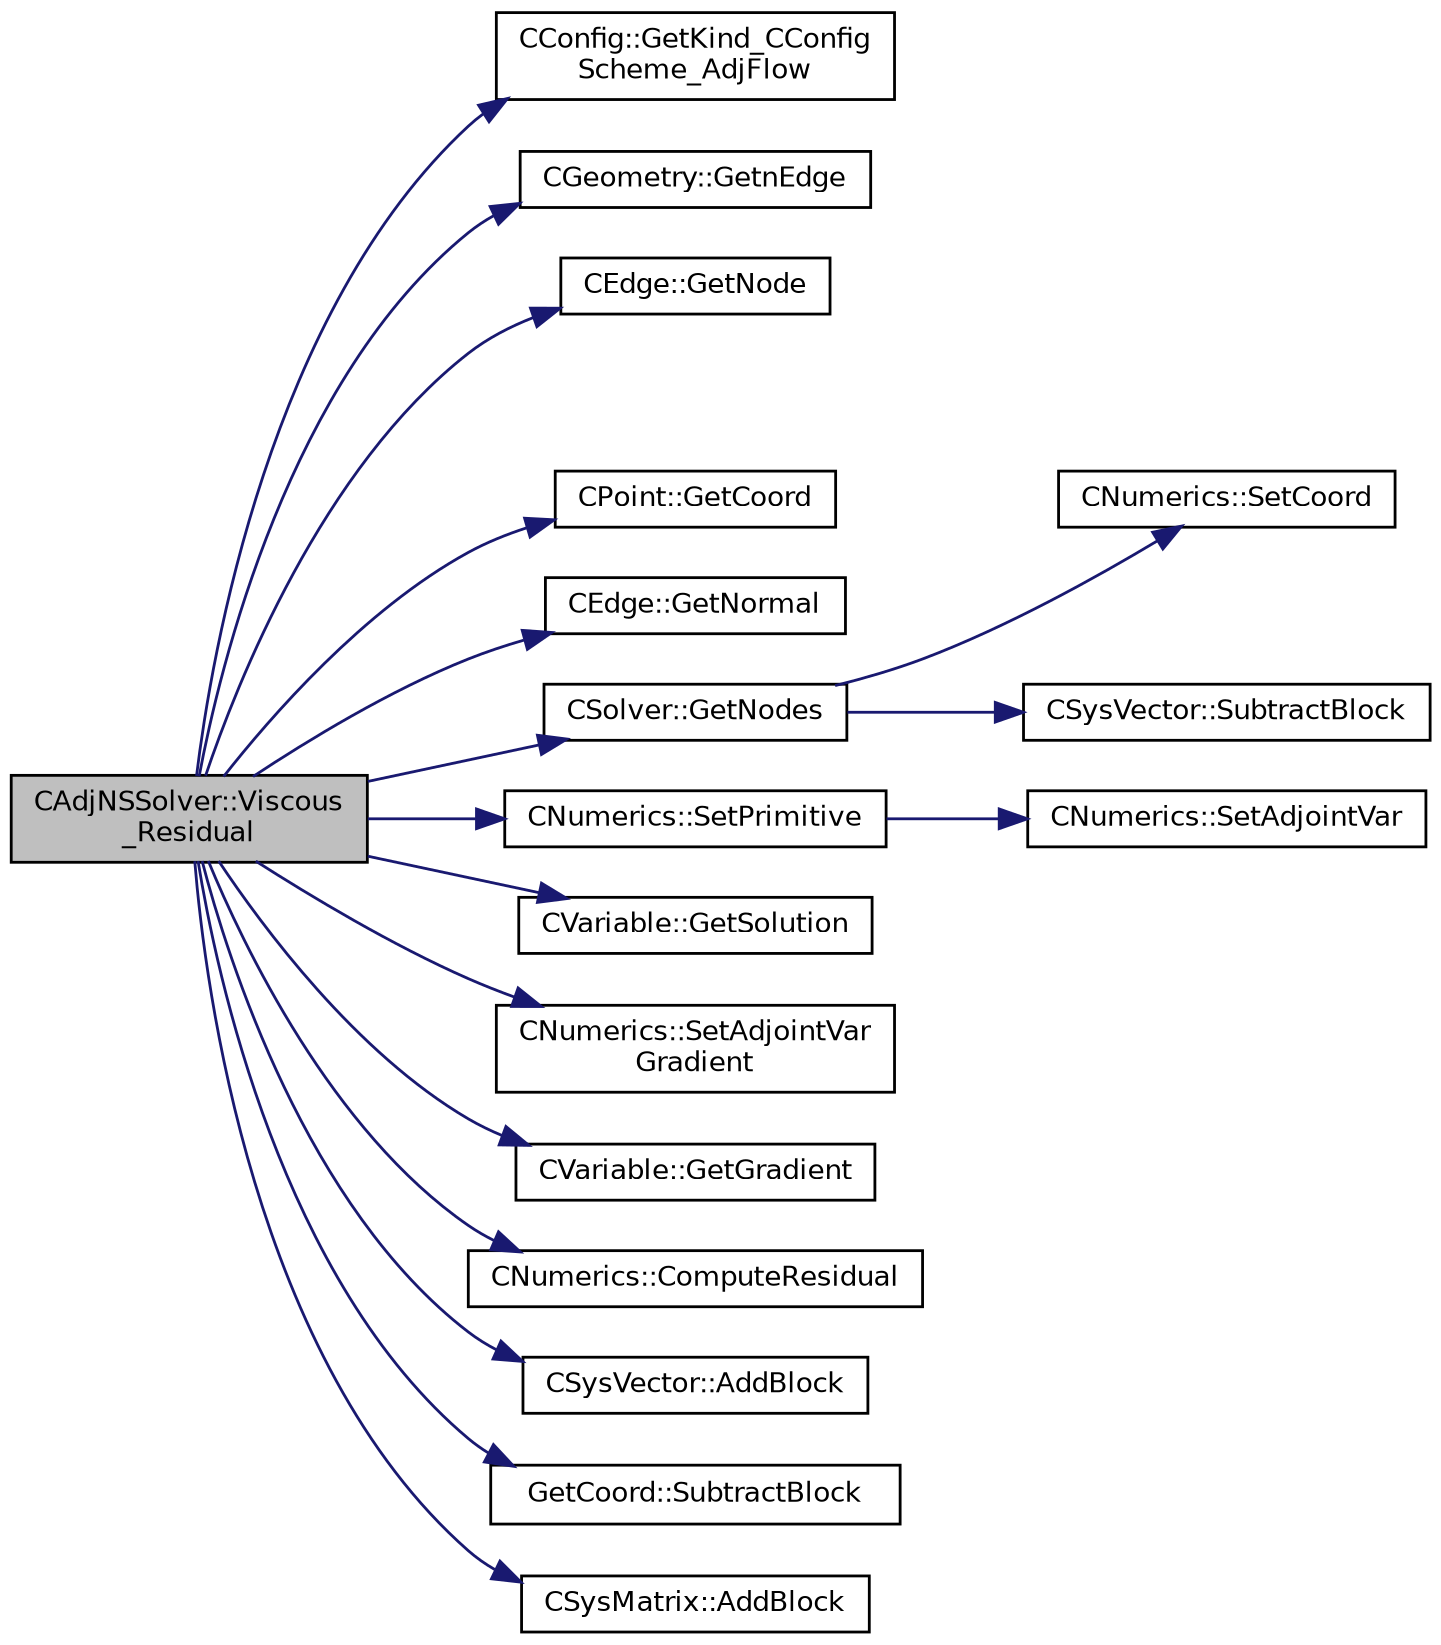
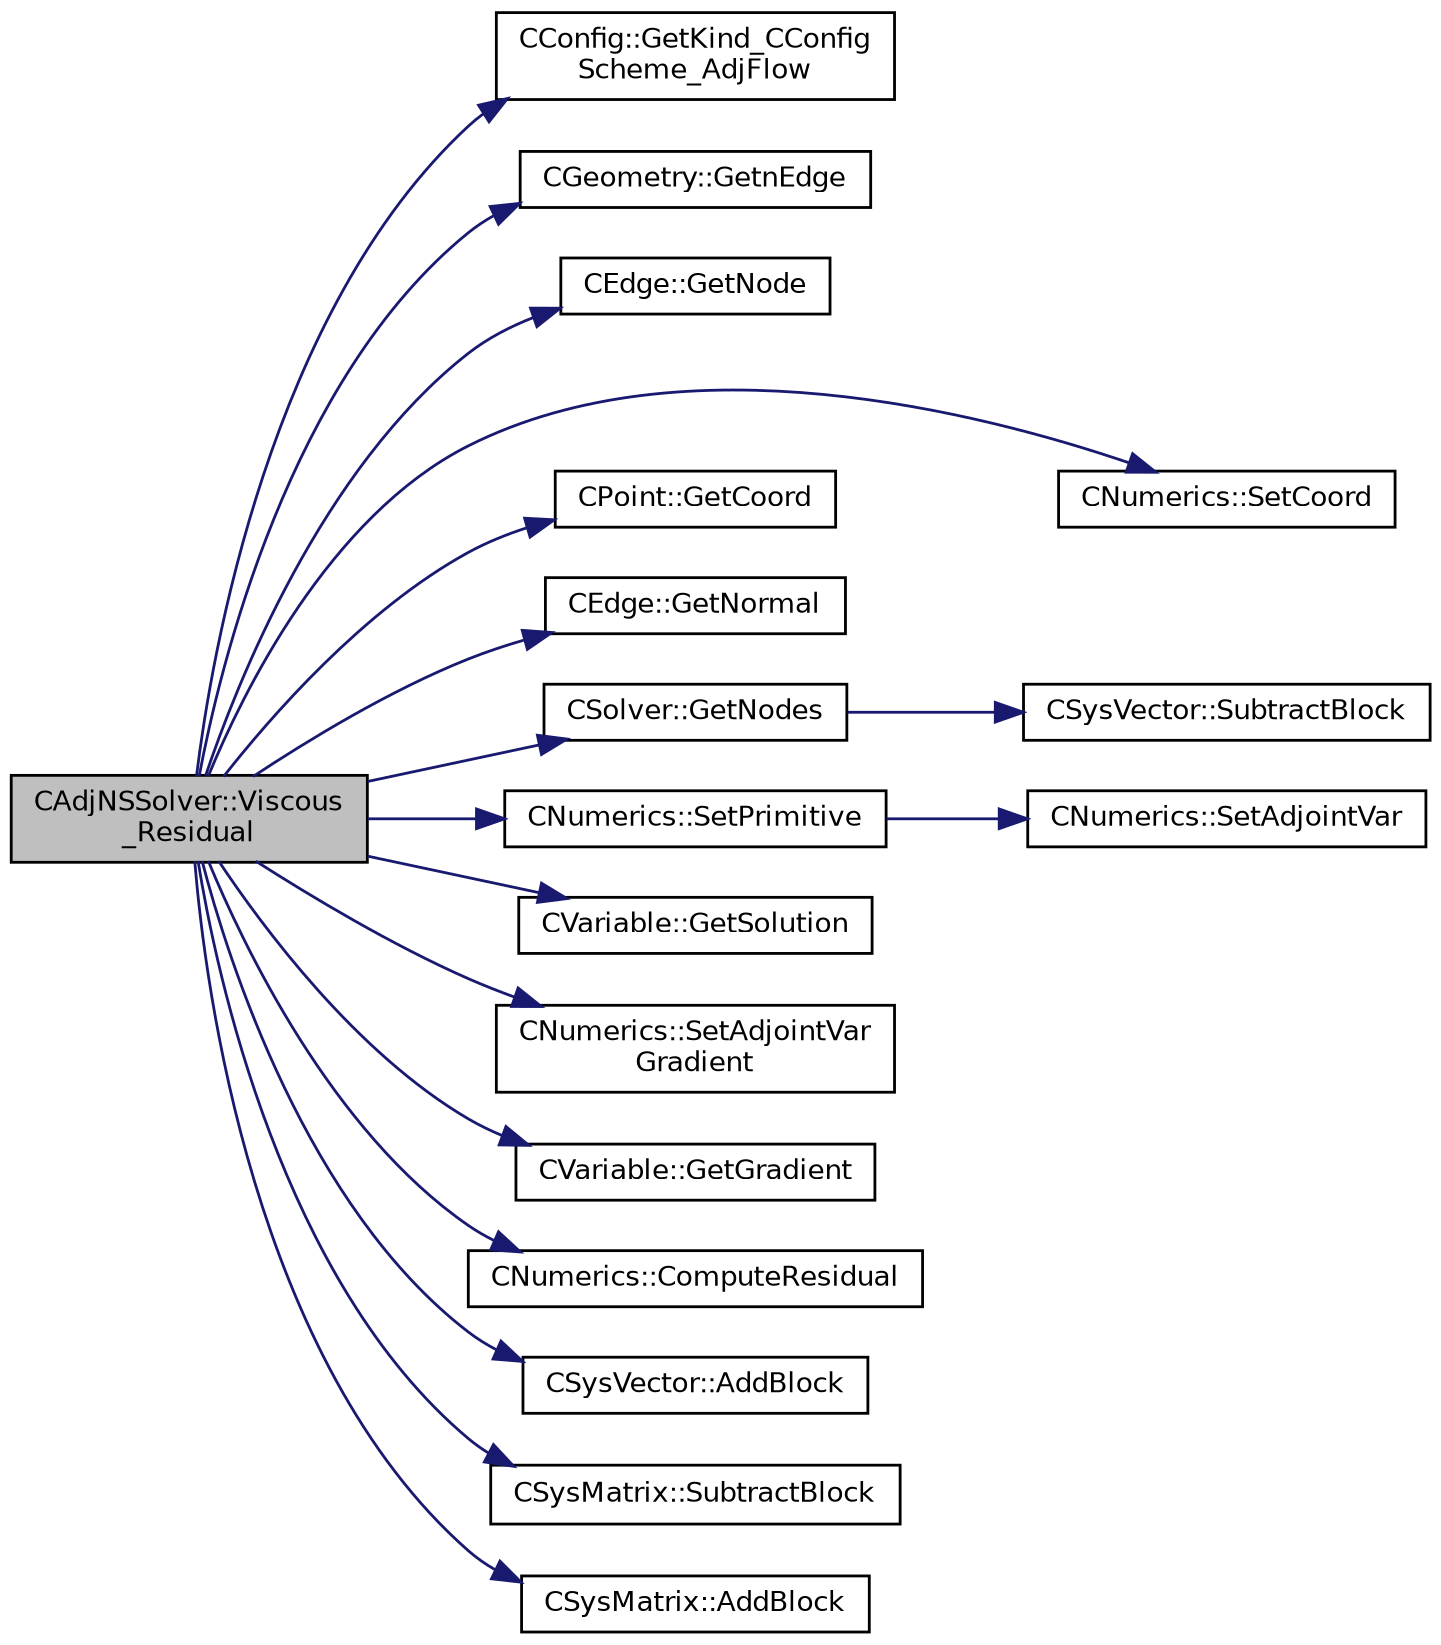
(1001, 625) -> (586, 407)
(695, 1495) -> (695, 1495)
